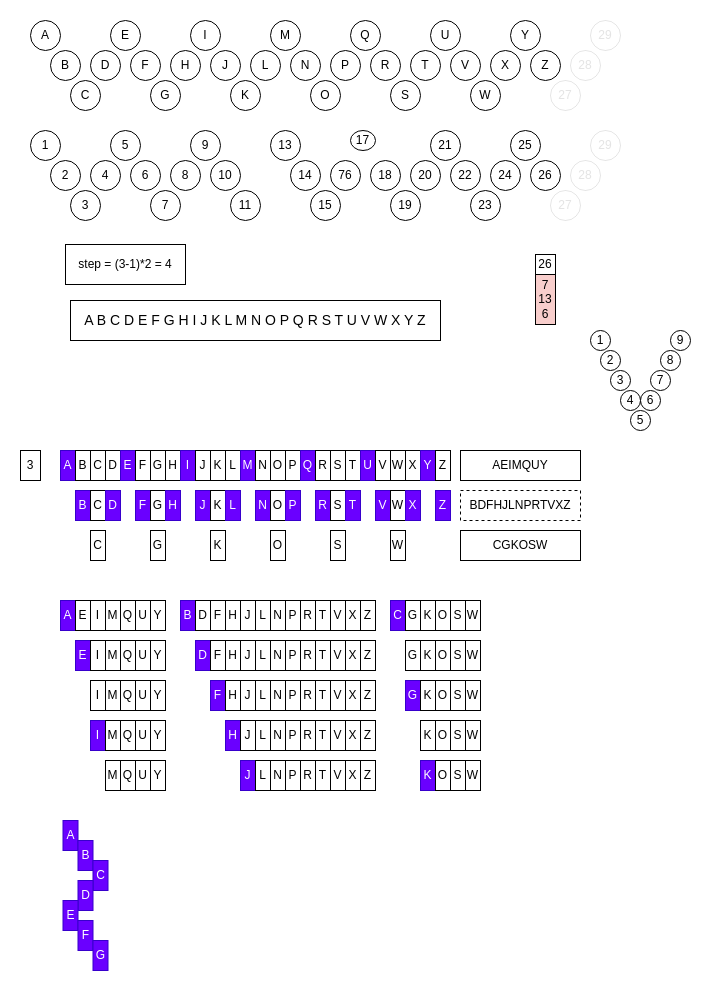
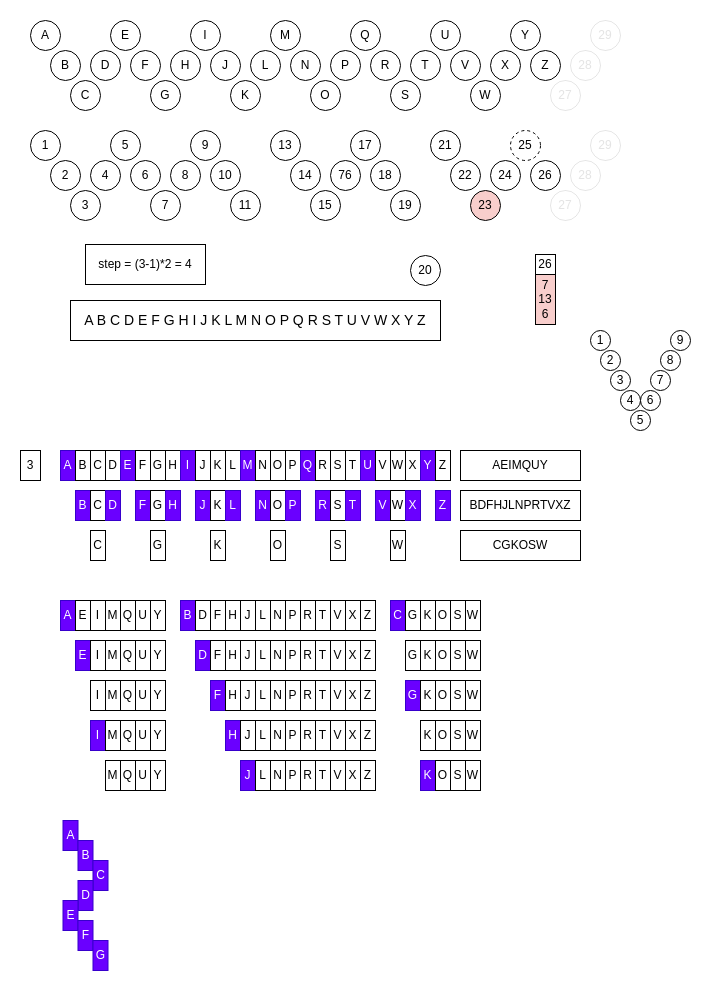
(363, 141) -> (366, 146)
(526, 146) -> (526, 146)
(426, 176) -> (426, 271)
(486, 206) -> (486, 206)
(126, 265) -> (146, 265)
(521, 506) -> (521, 506)
